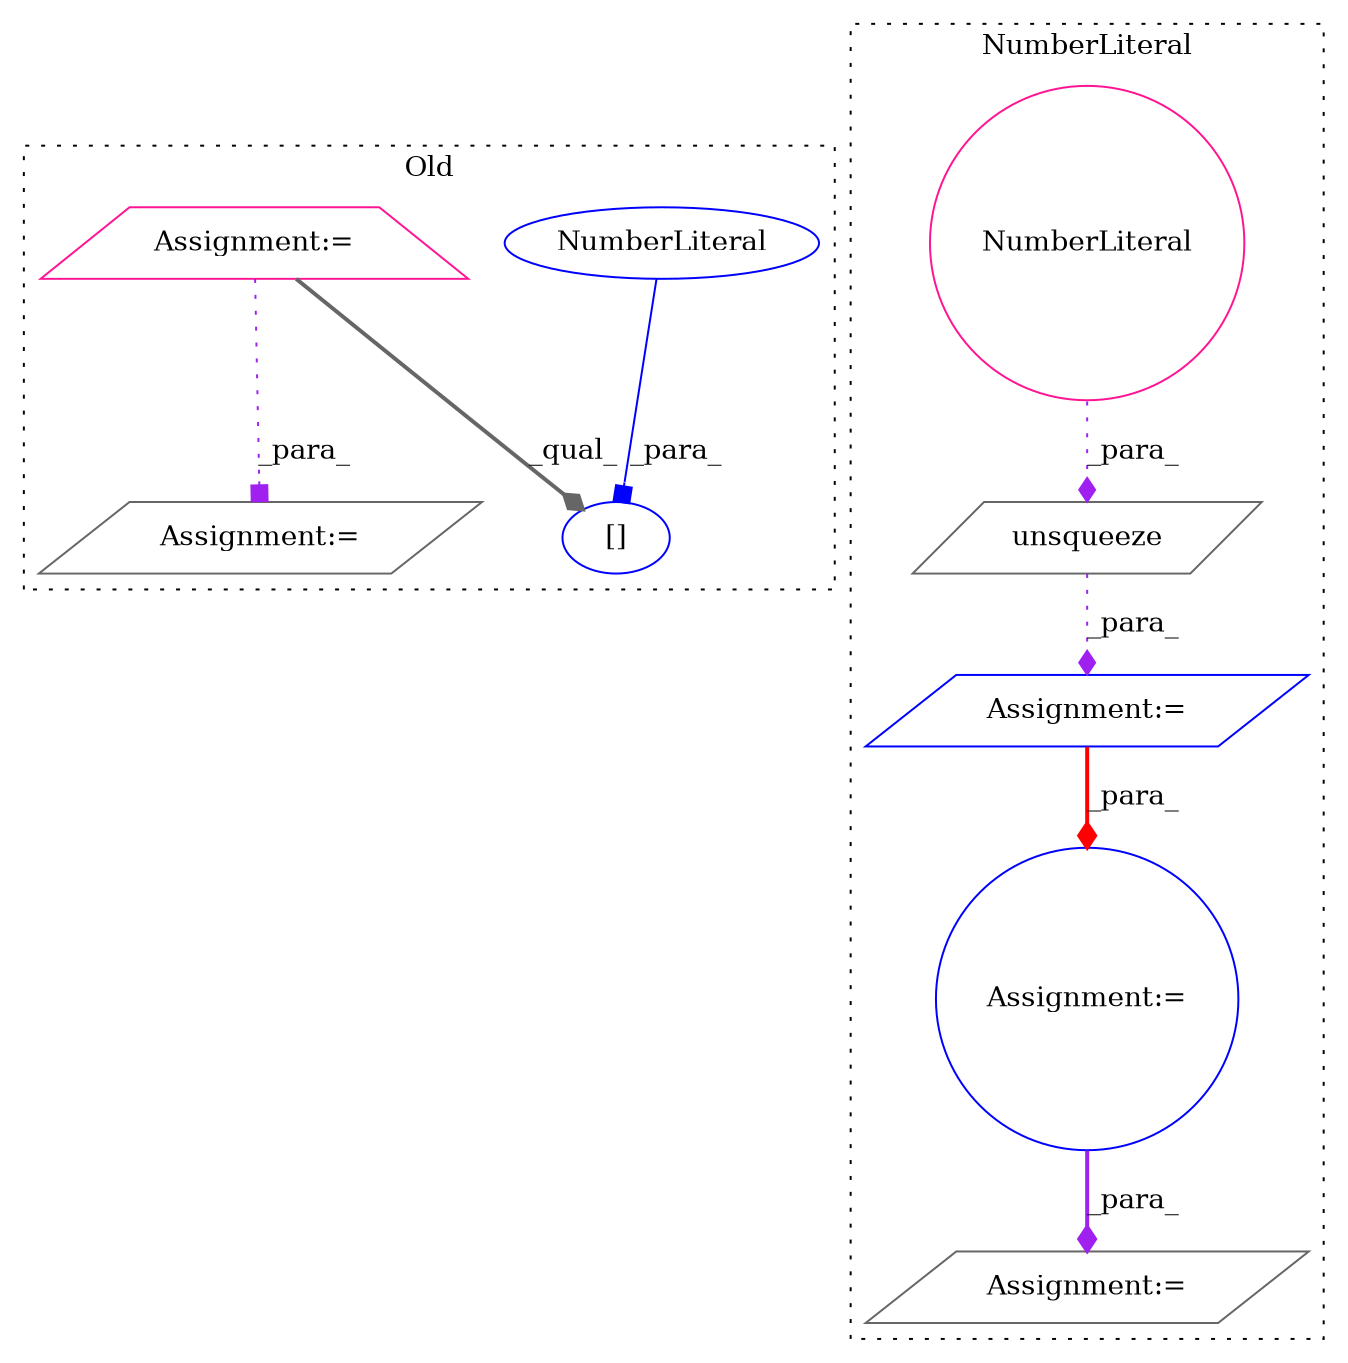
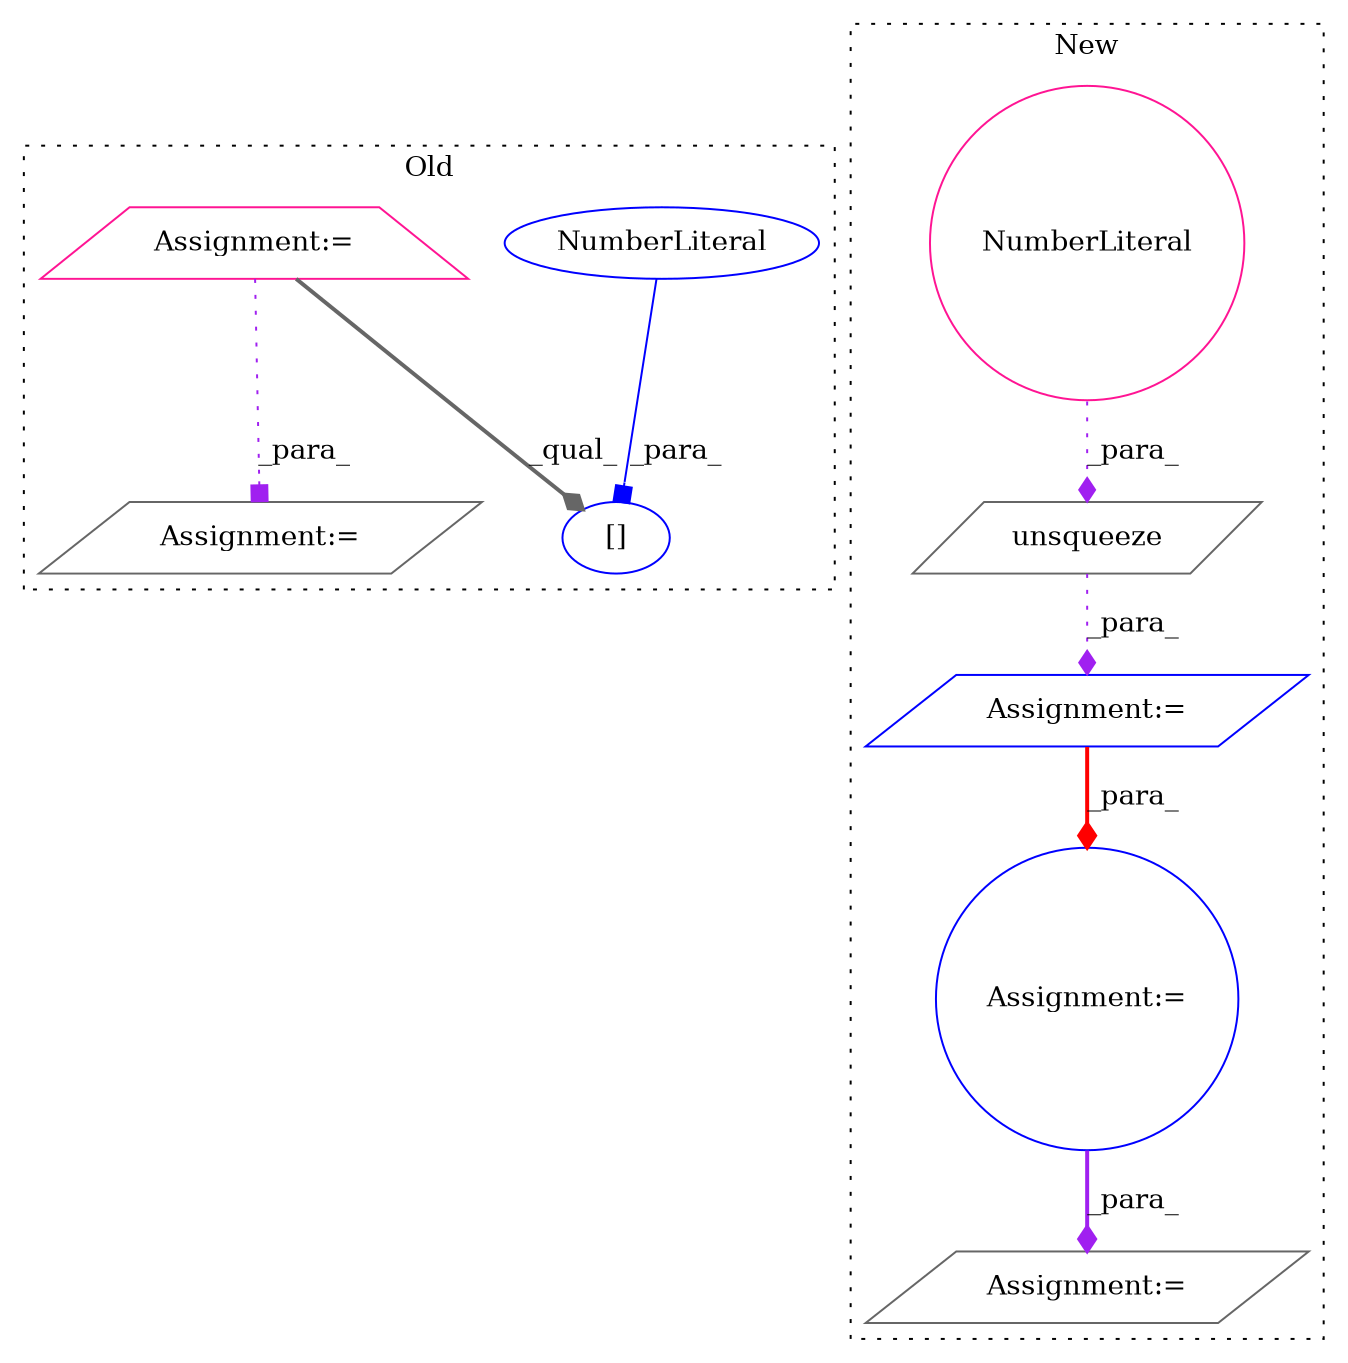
(1087, 47) -> (1087, 47)
